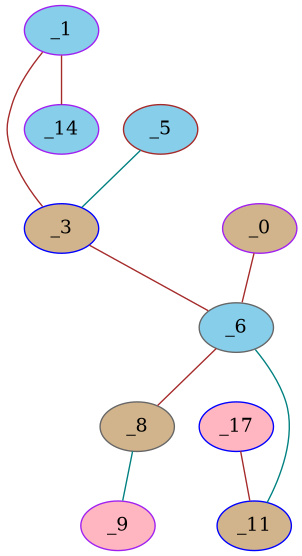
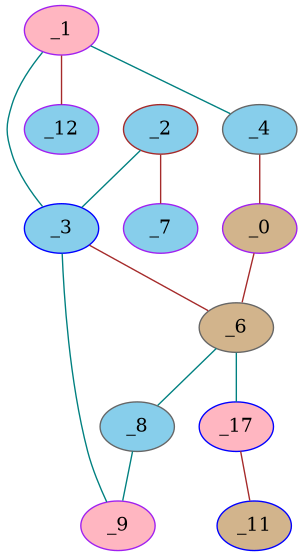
(62, 30) -> (62, 30)
(7, 129) -> (7, 129)
(62, 129) -> (62, 129)
(161, 129) -> (161, 129)
none -> (260, 129)
(62, 228) -> (62, 228)
none -> (161, 228)
(236, 328) -> (236, 328)
(187, 377) -> (187, 377)
none -> (74, 380)
(289, 423) -> (236, 377)
(137, 427) -> (137, 427)
